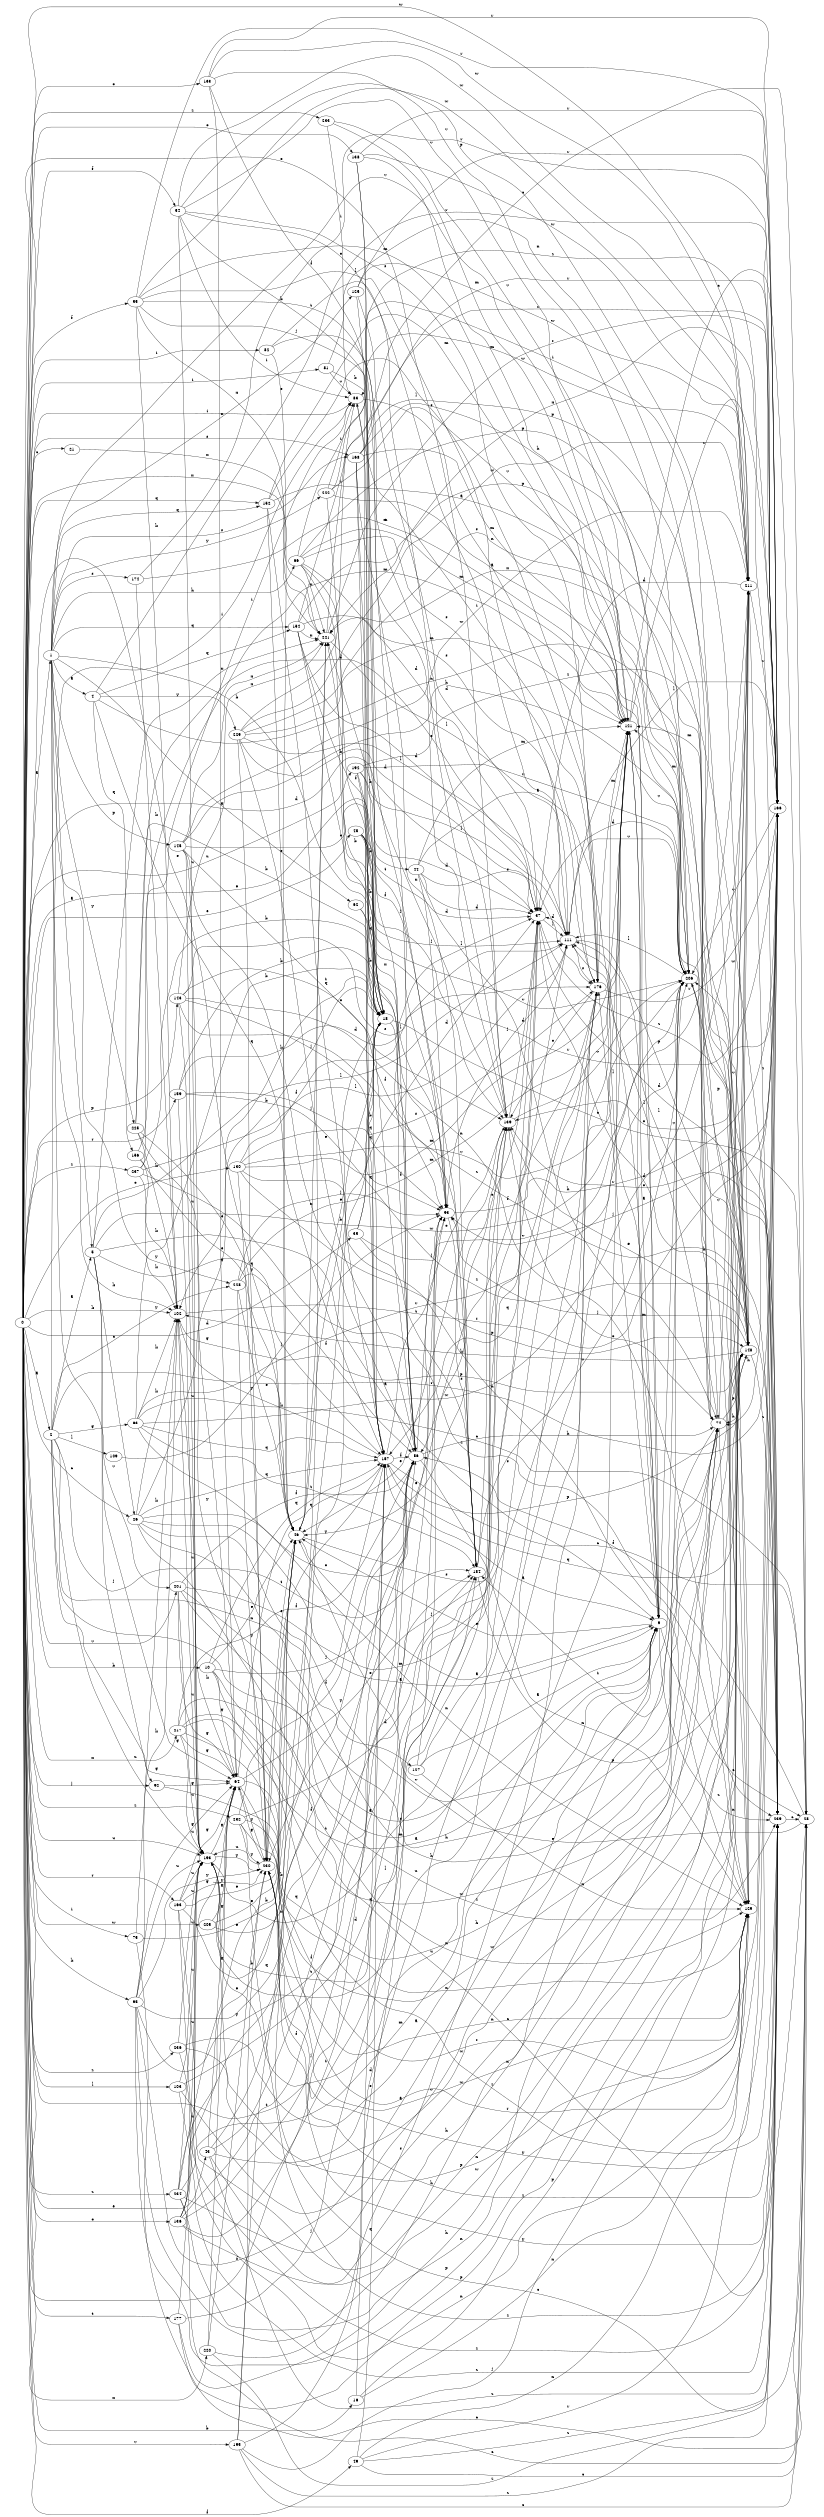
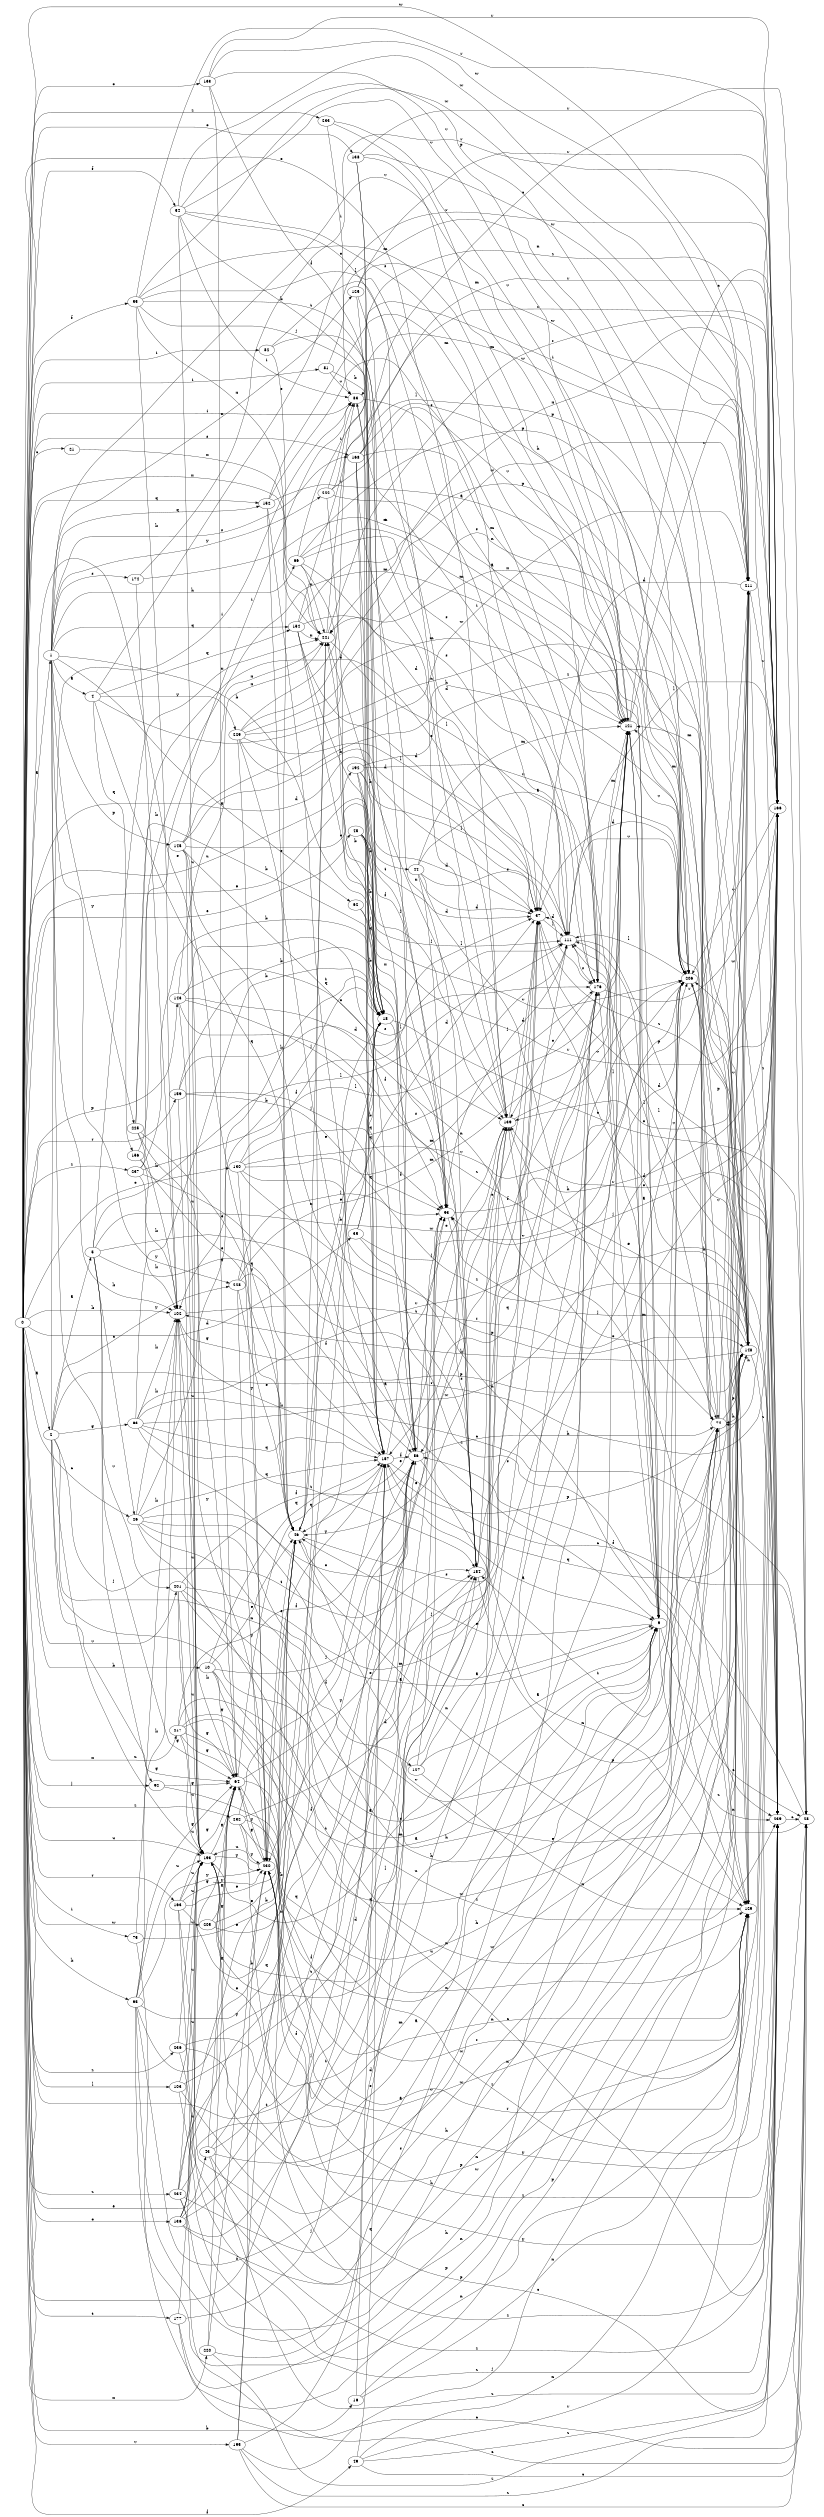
(68, 953) -> none
(387, 998) -> none
(114, 1456) -> none
